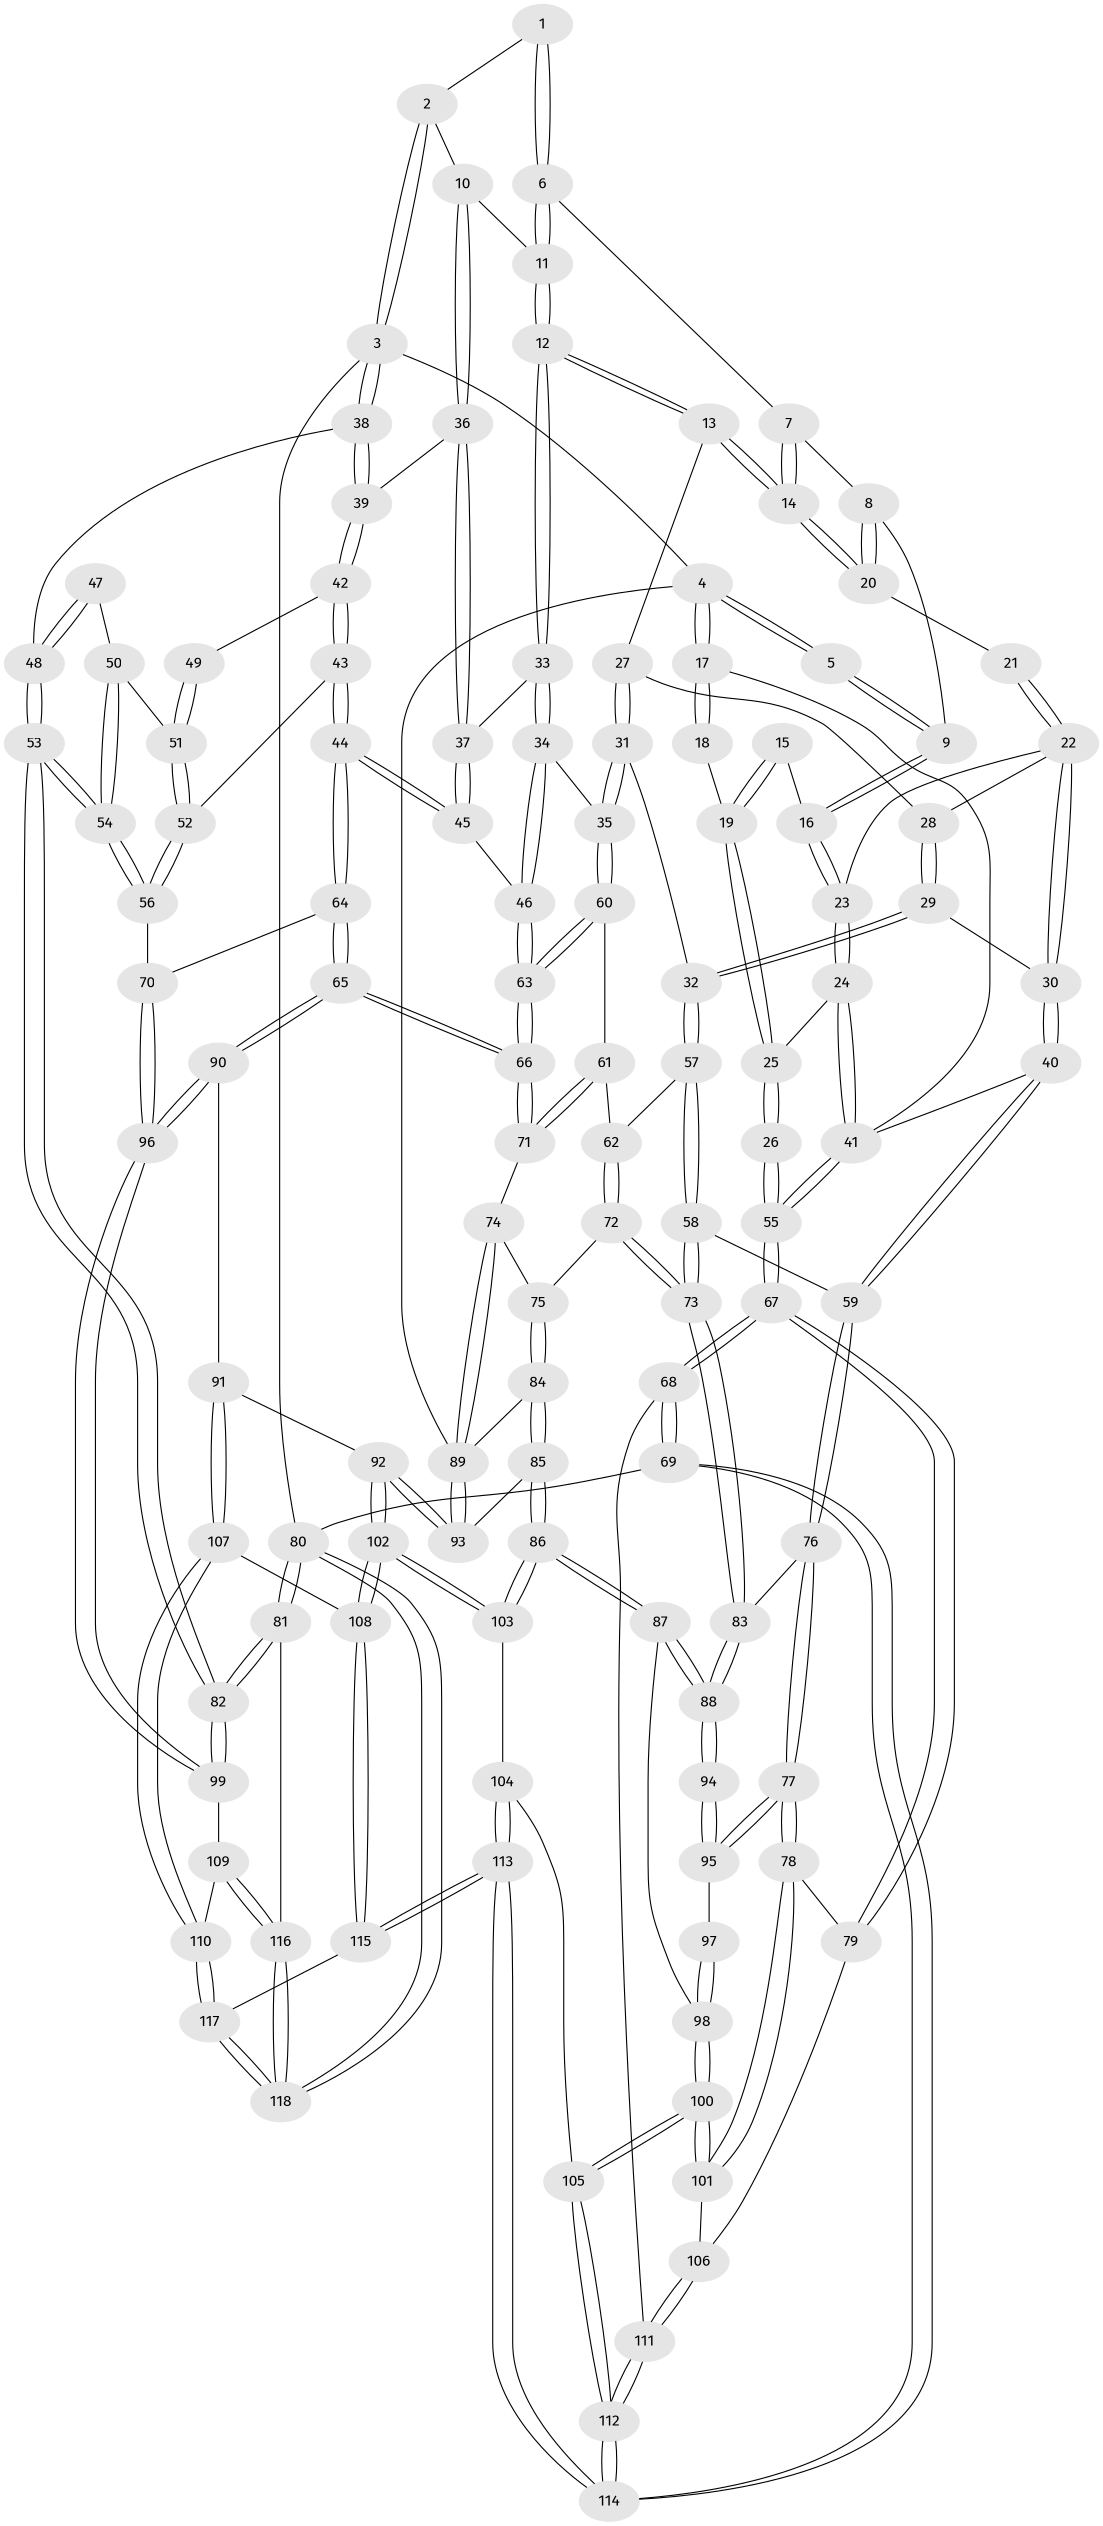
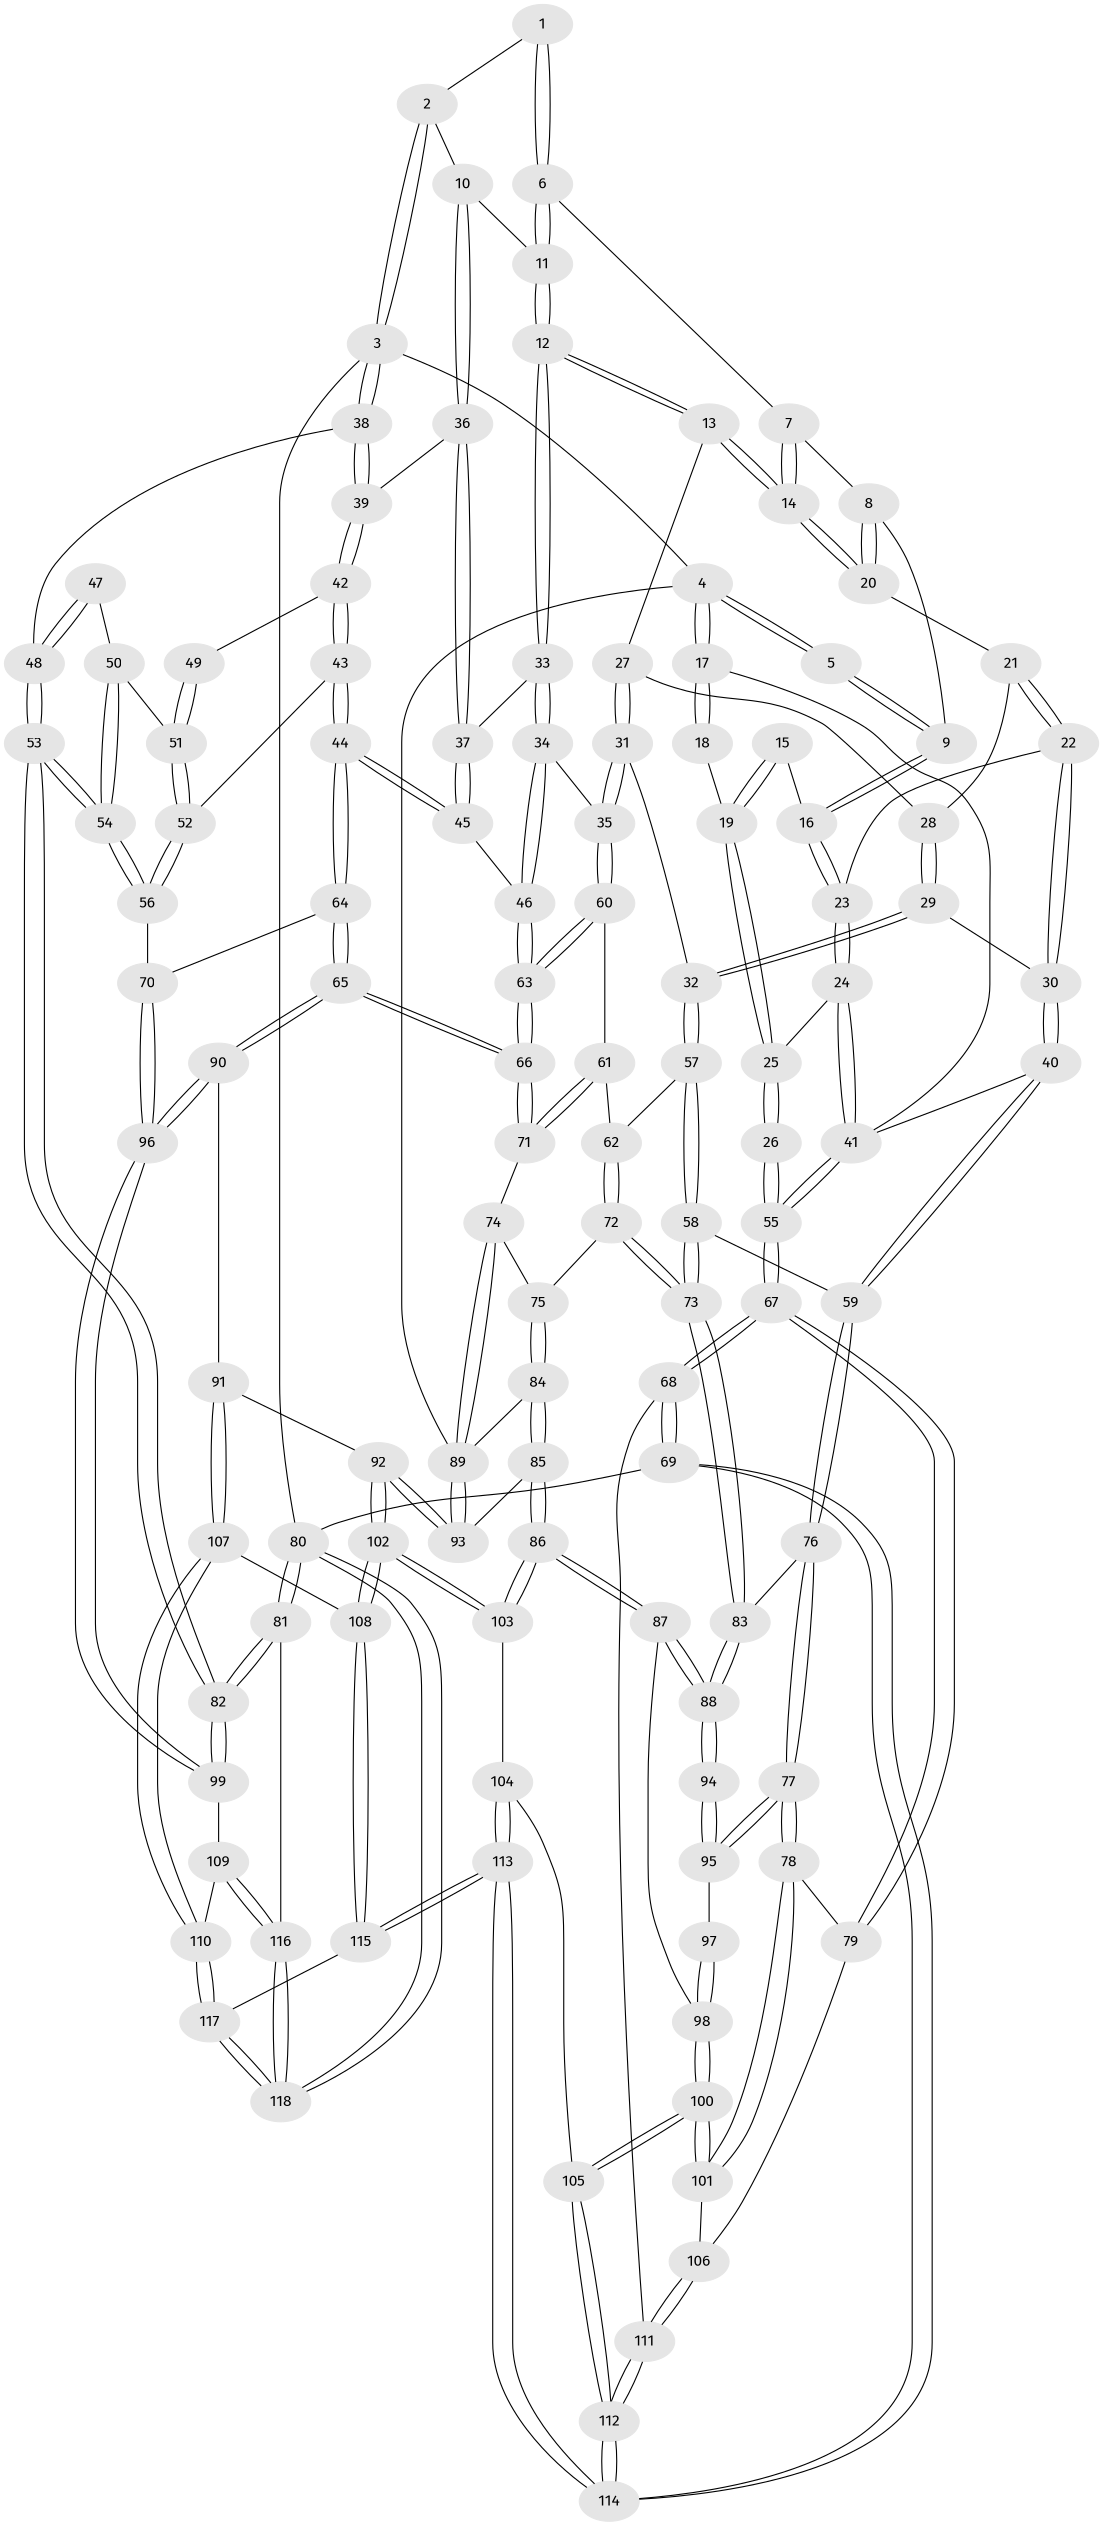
(999, 783) -> (992, 753)
